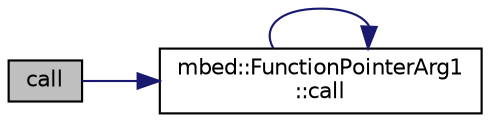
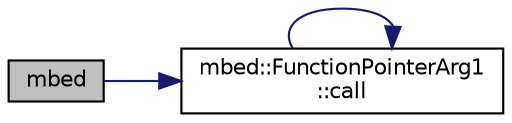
(45, 81) -> (56, 81)
